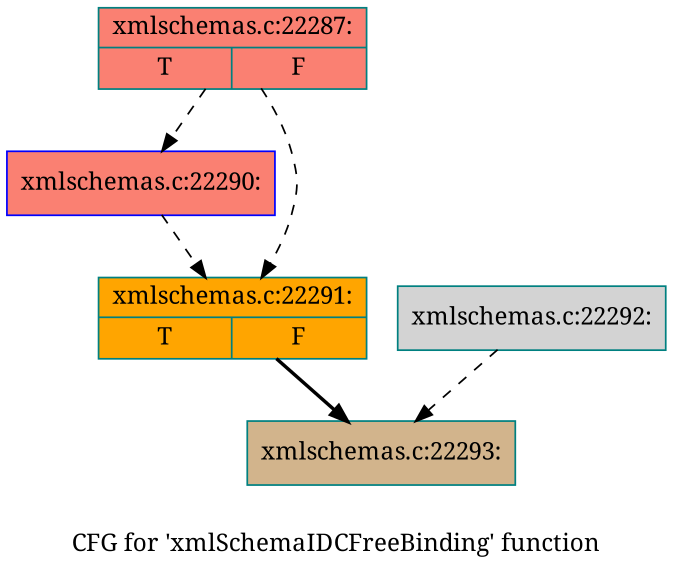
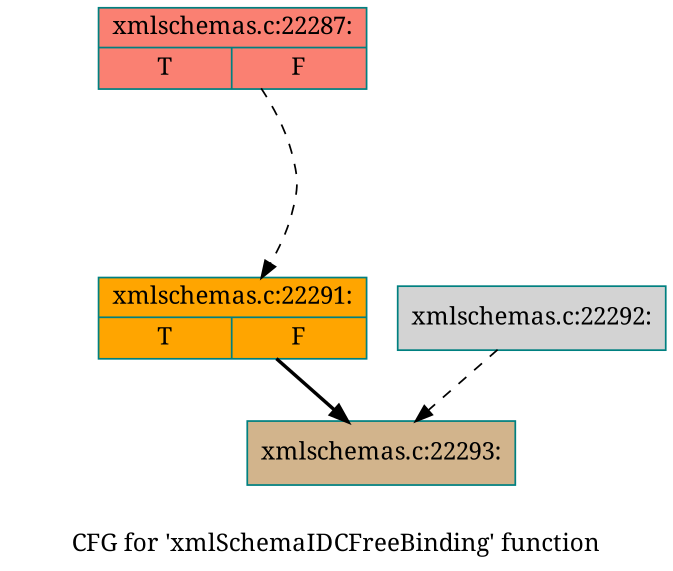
(141, 183) -> none
